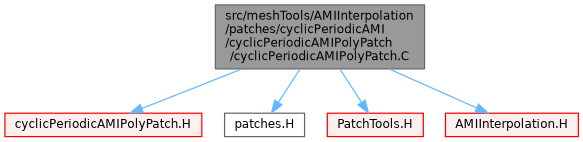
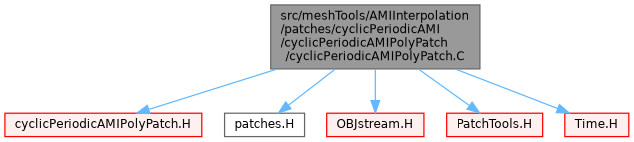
none -> (375, 125)
(512, 125) -> (597, 125)
